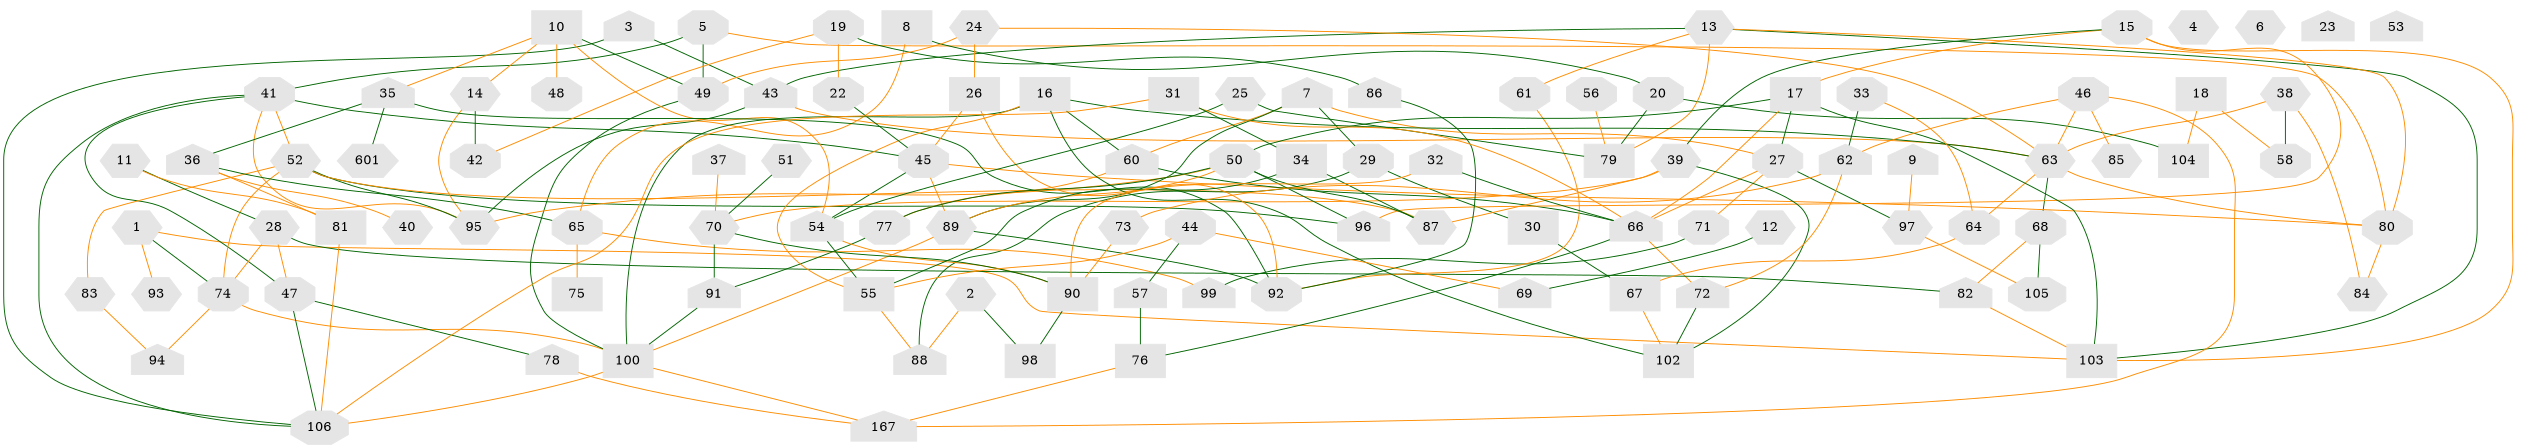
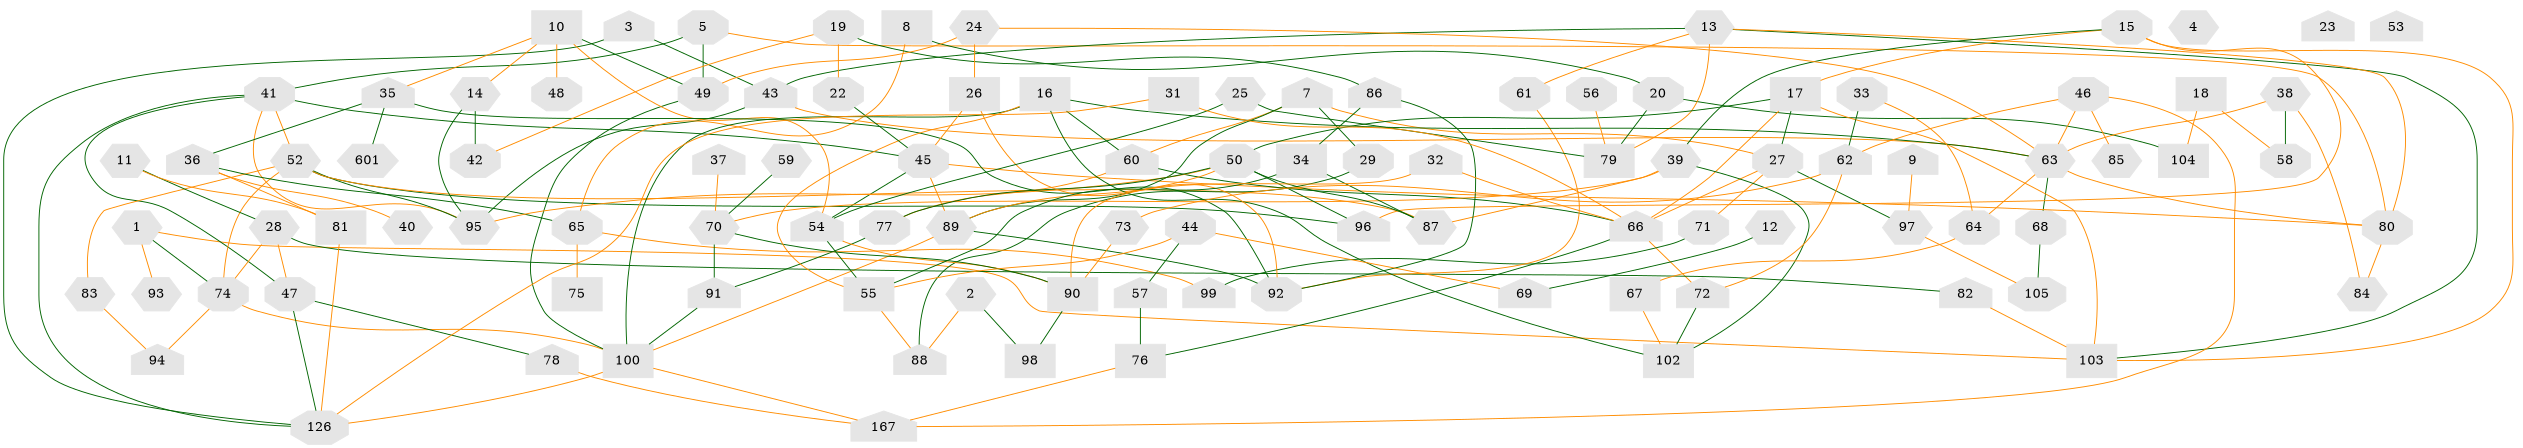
(2260, 27) -> none
(1244, 130) -> (1340, 126)
(439, 160) -> (439, 160)
(787, 161) -> (787, 161)
(2014, 177) -> (2014, 177)
(1507, 188) -> (1507, 188)
(1533, 228) -> none
(2002, 262) -> none
(320, 428) -> (320, 428)
